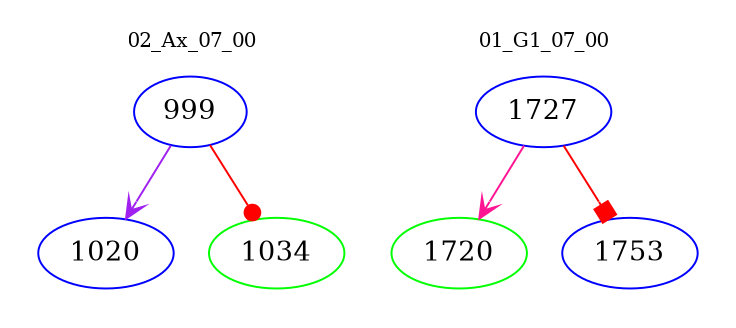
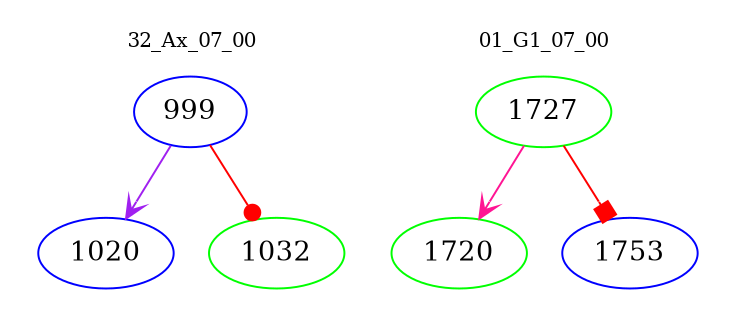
(192, 42) -> (192, 42)
(544, 112) -> (544, 112)
(277, 253) -> (277, 253)
